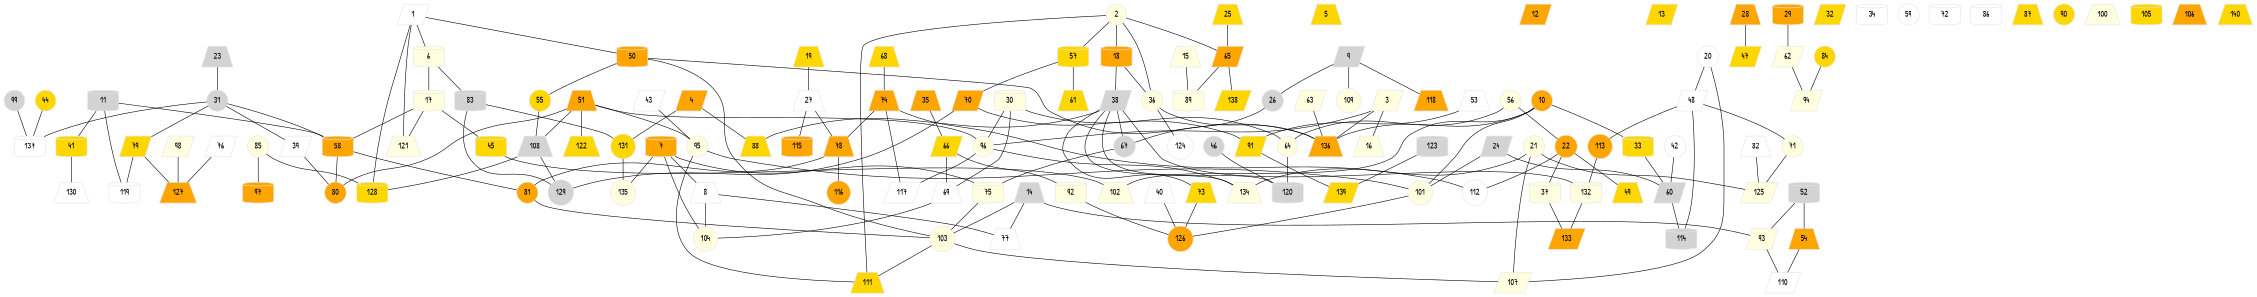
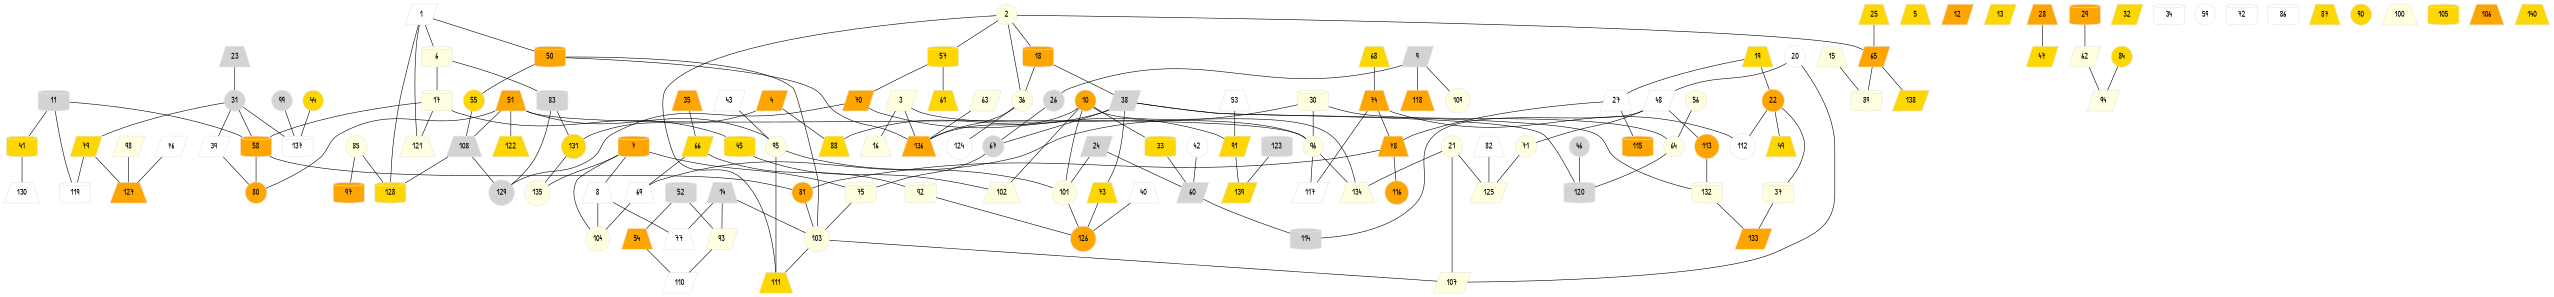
(1538, 123) -> (1765, 78)
(1133, 173) -> (1239, 119)
